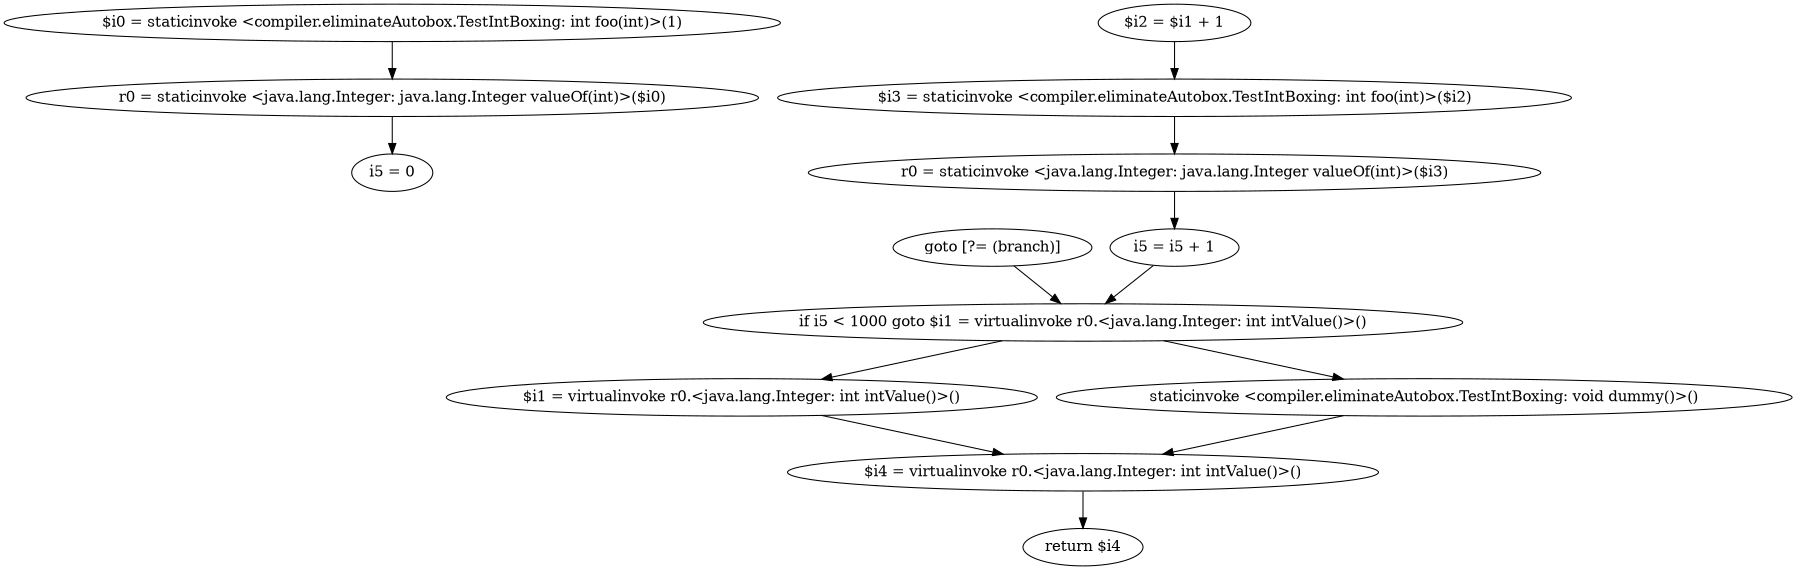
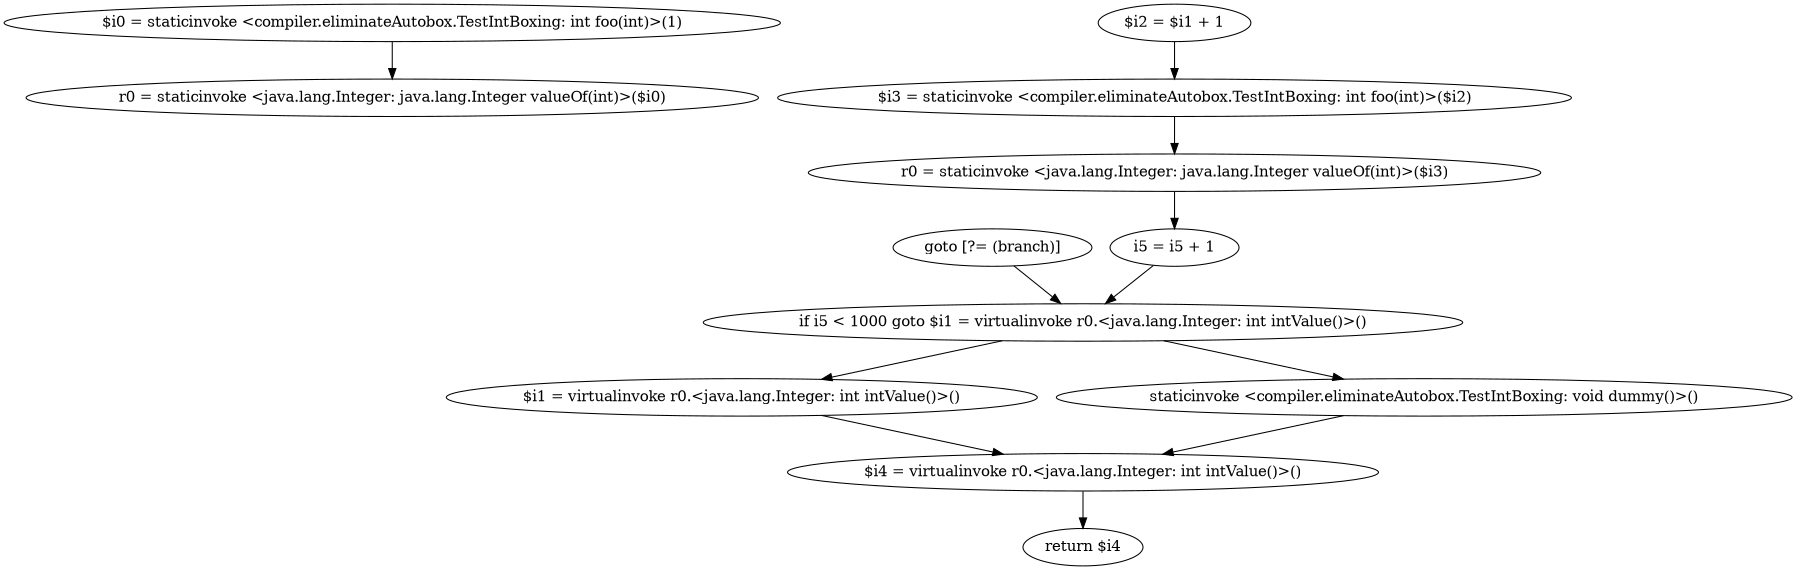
(392, 173) -> none
